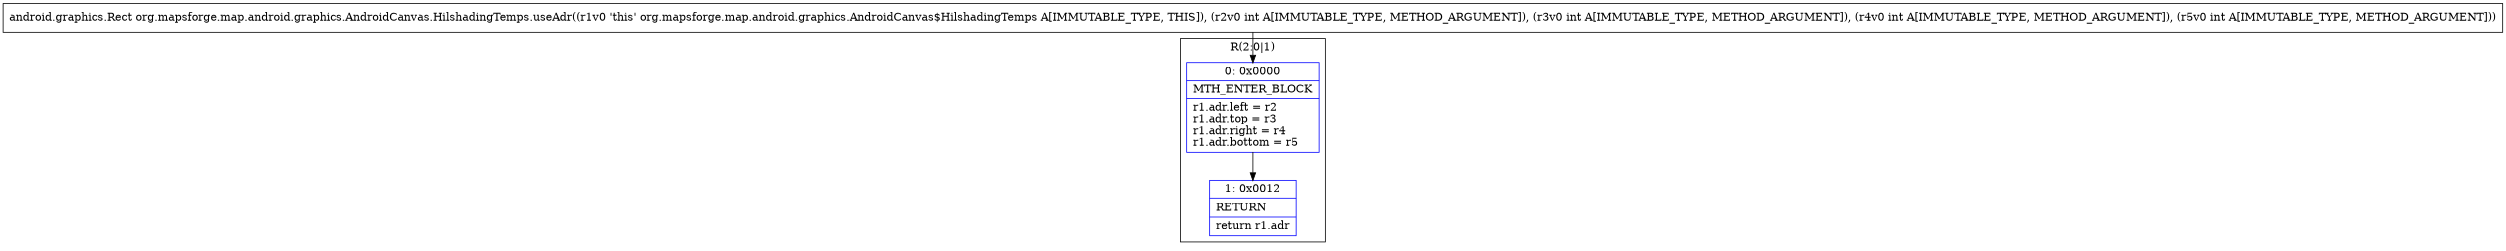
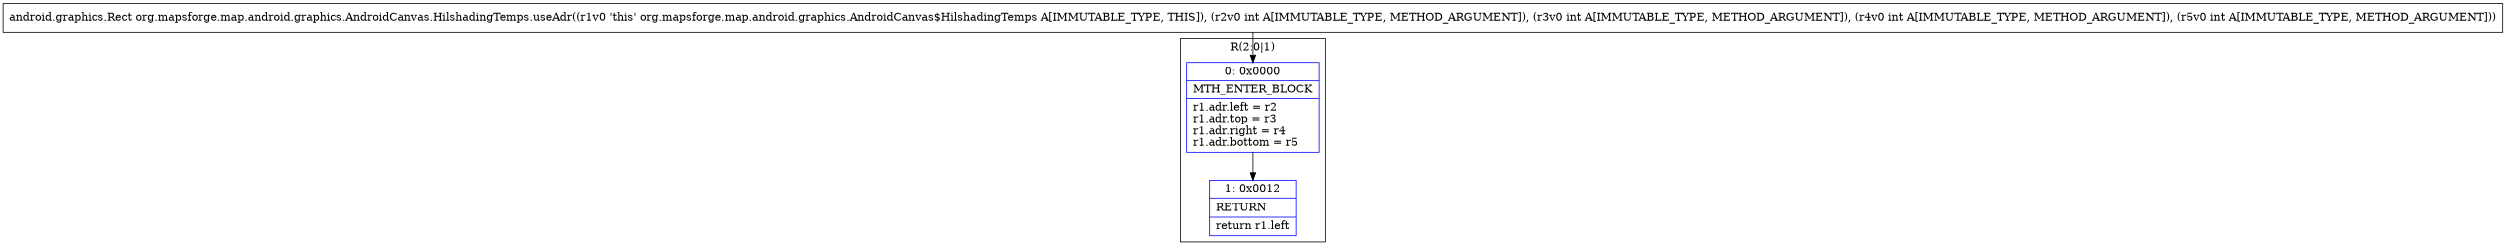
(1253, 226) -> (1253, 226)
